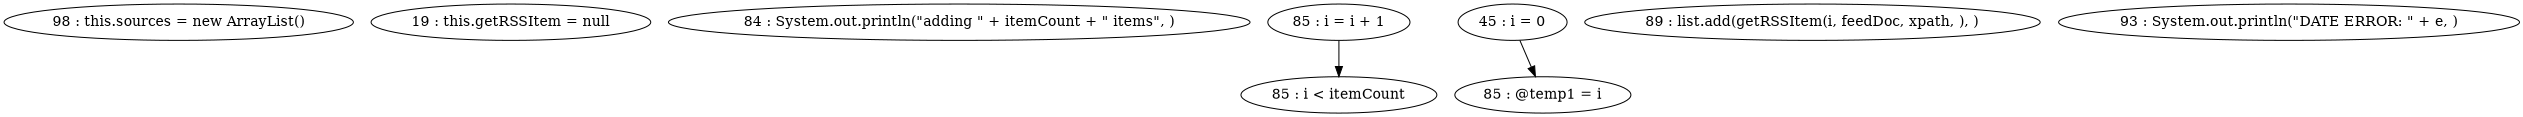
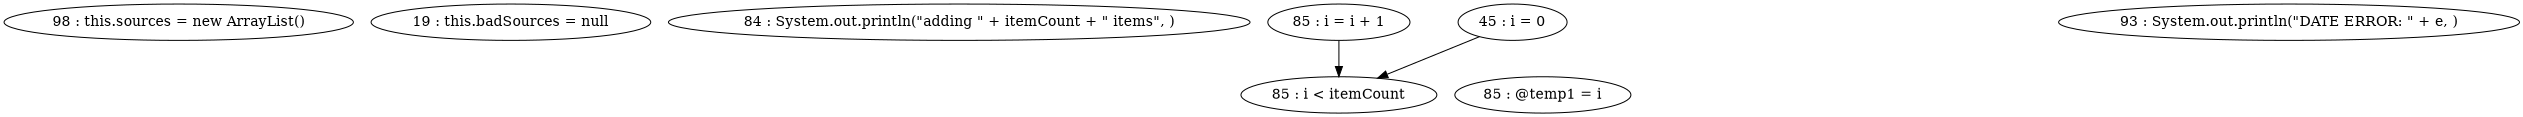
(511, 22) -> (511, 22)
(1812, 22) -> none
(1526, 54) -> (1433, 55)
